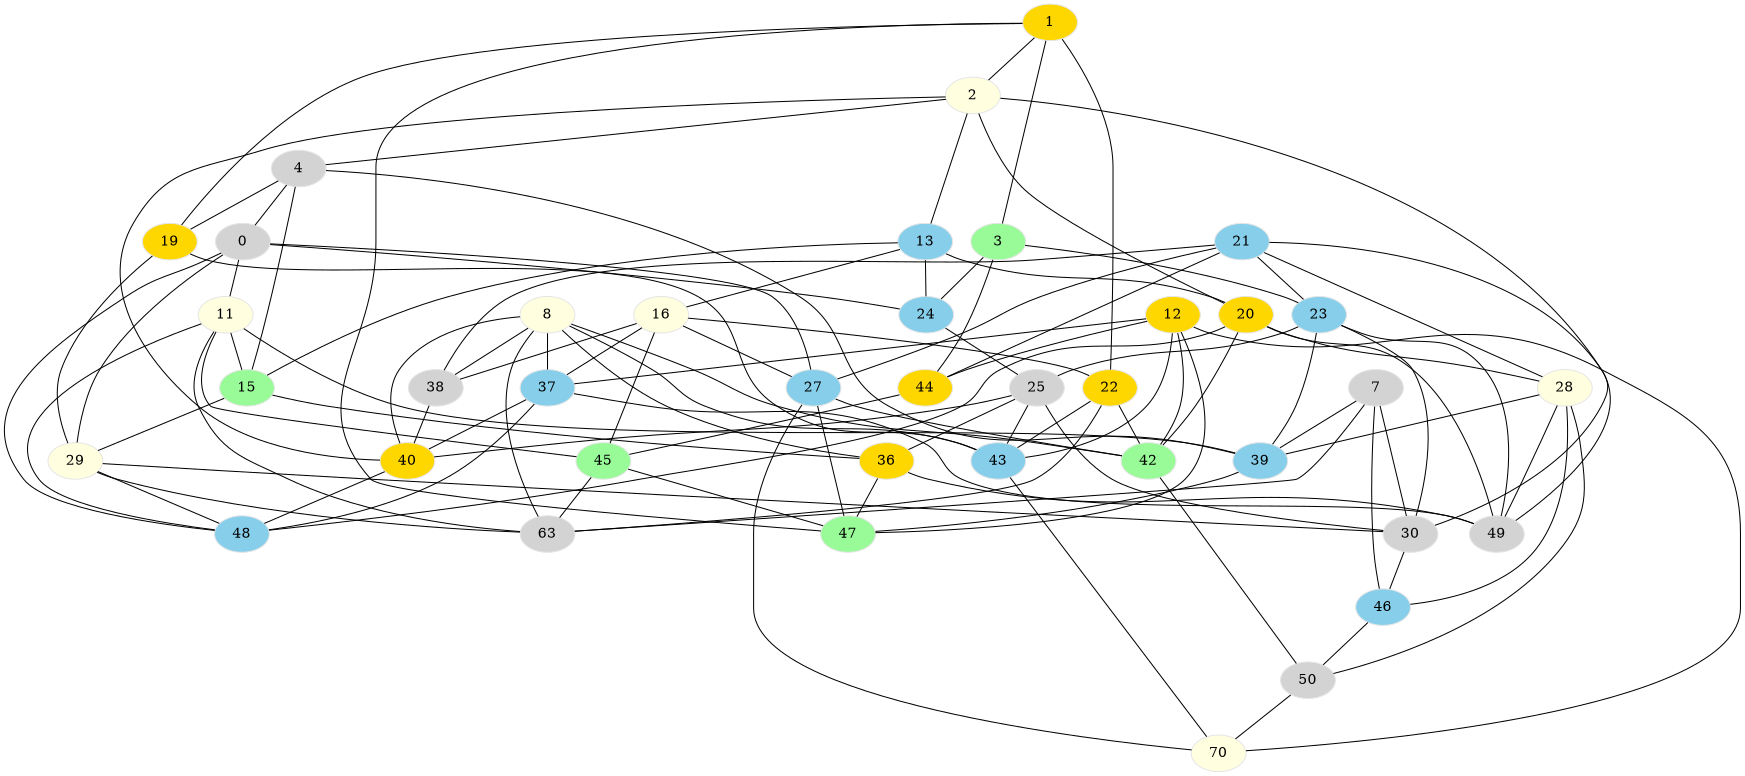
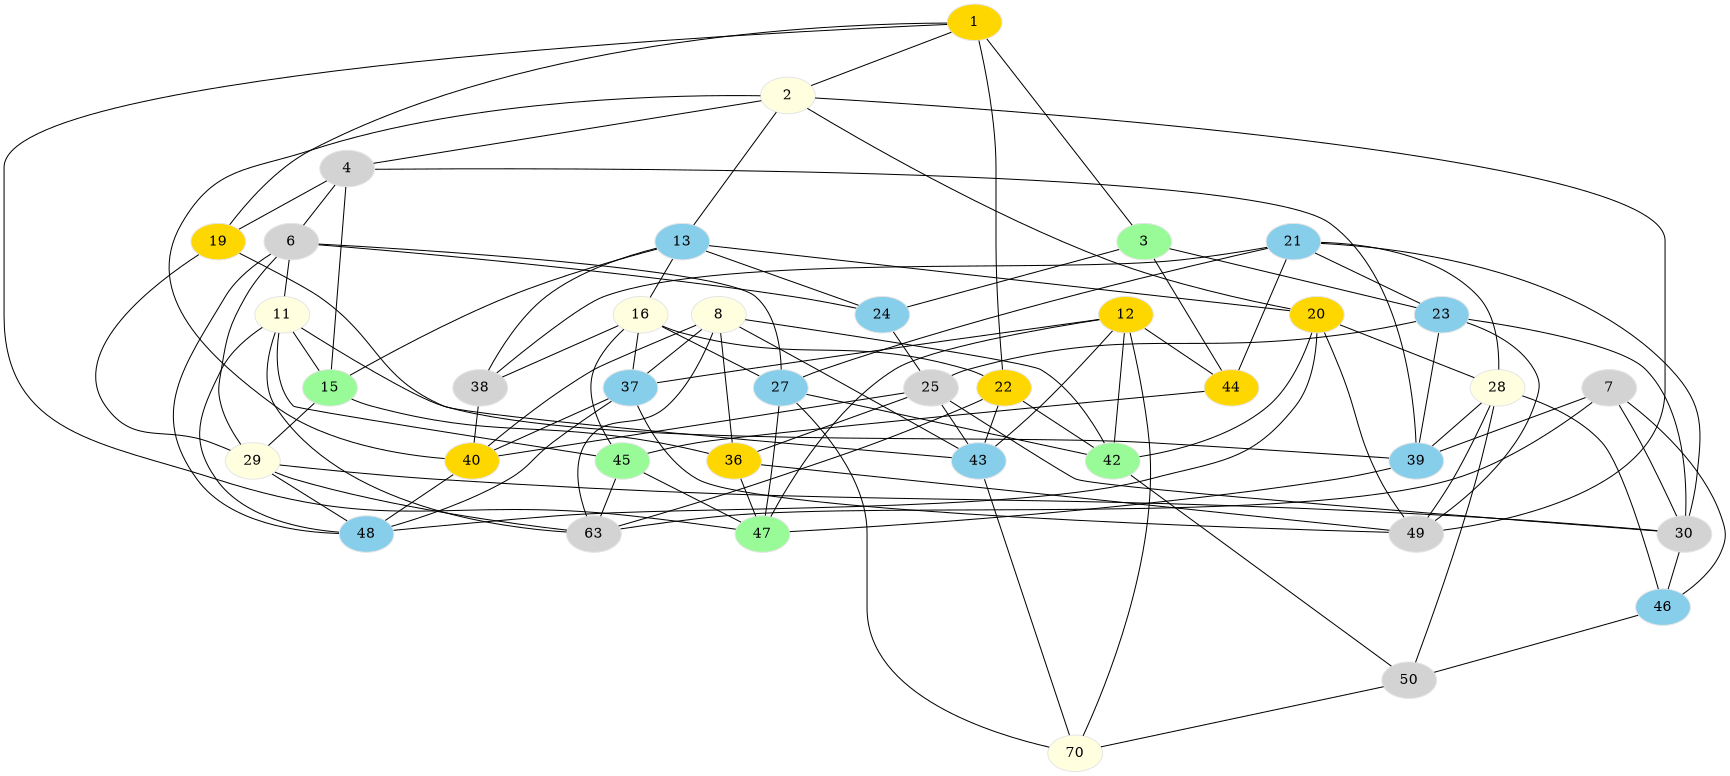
(243, 242) -> (291, 242)
(492, 351) -> (557, 289)
